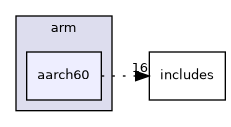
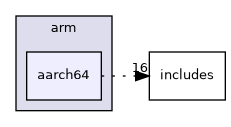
(64, 76) -> (64, 76)
